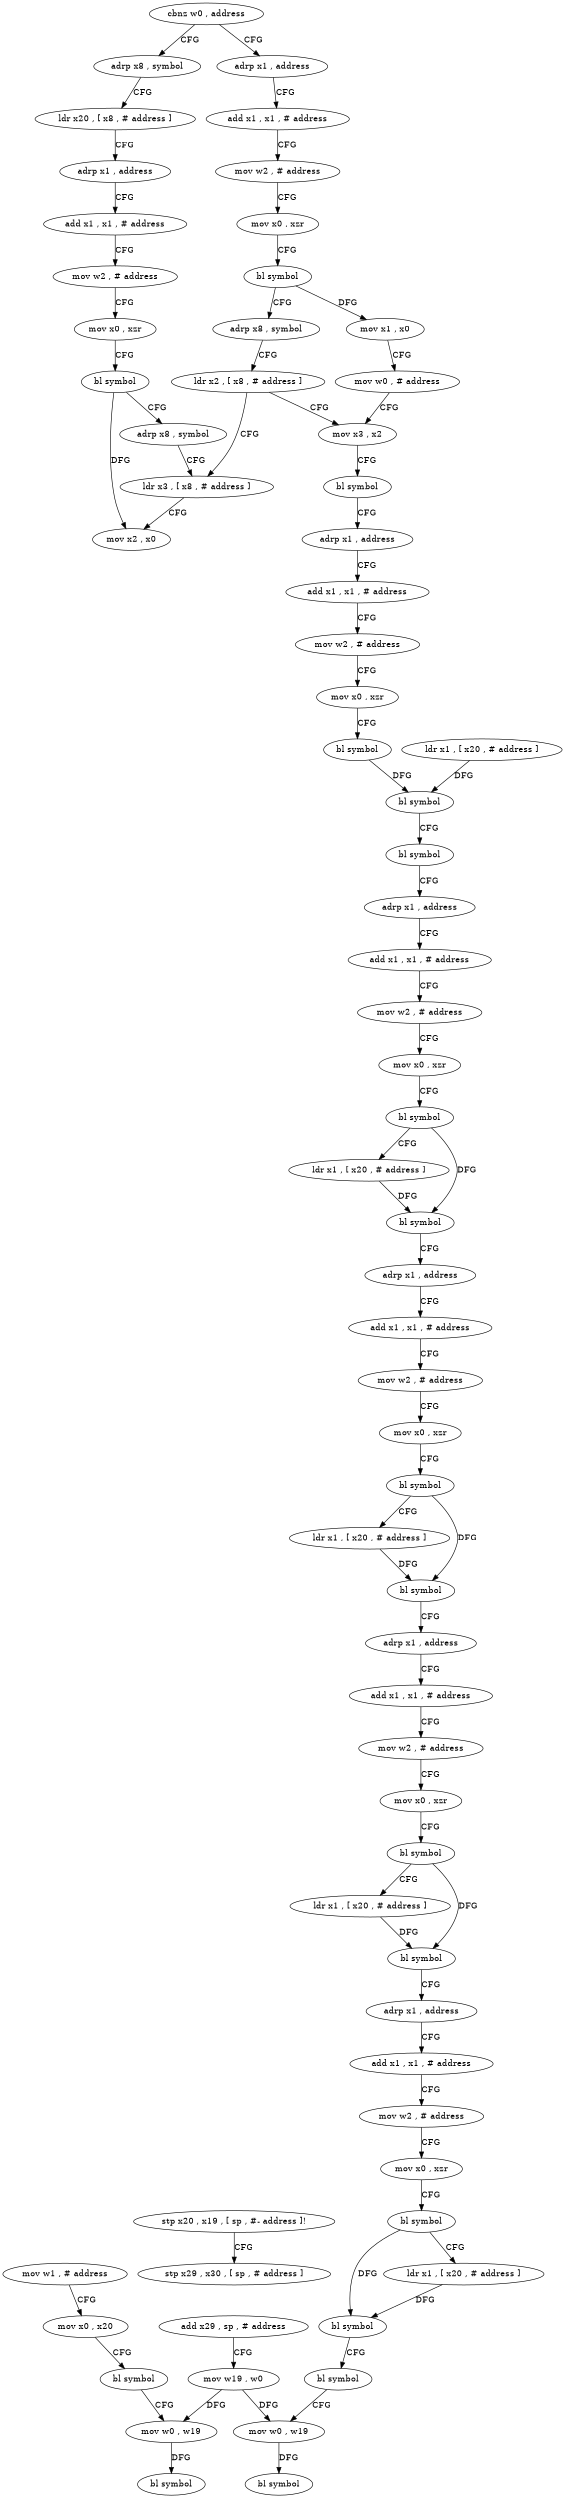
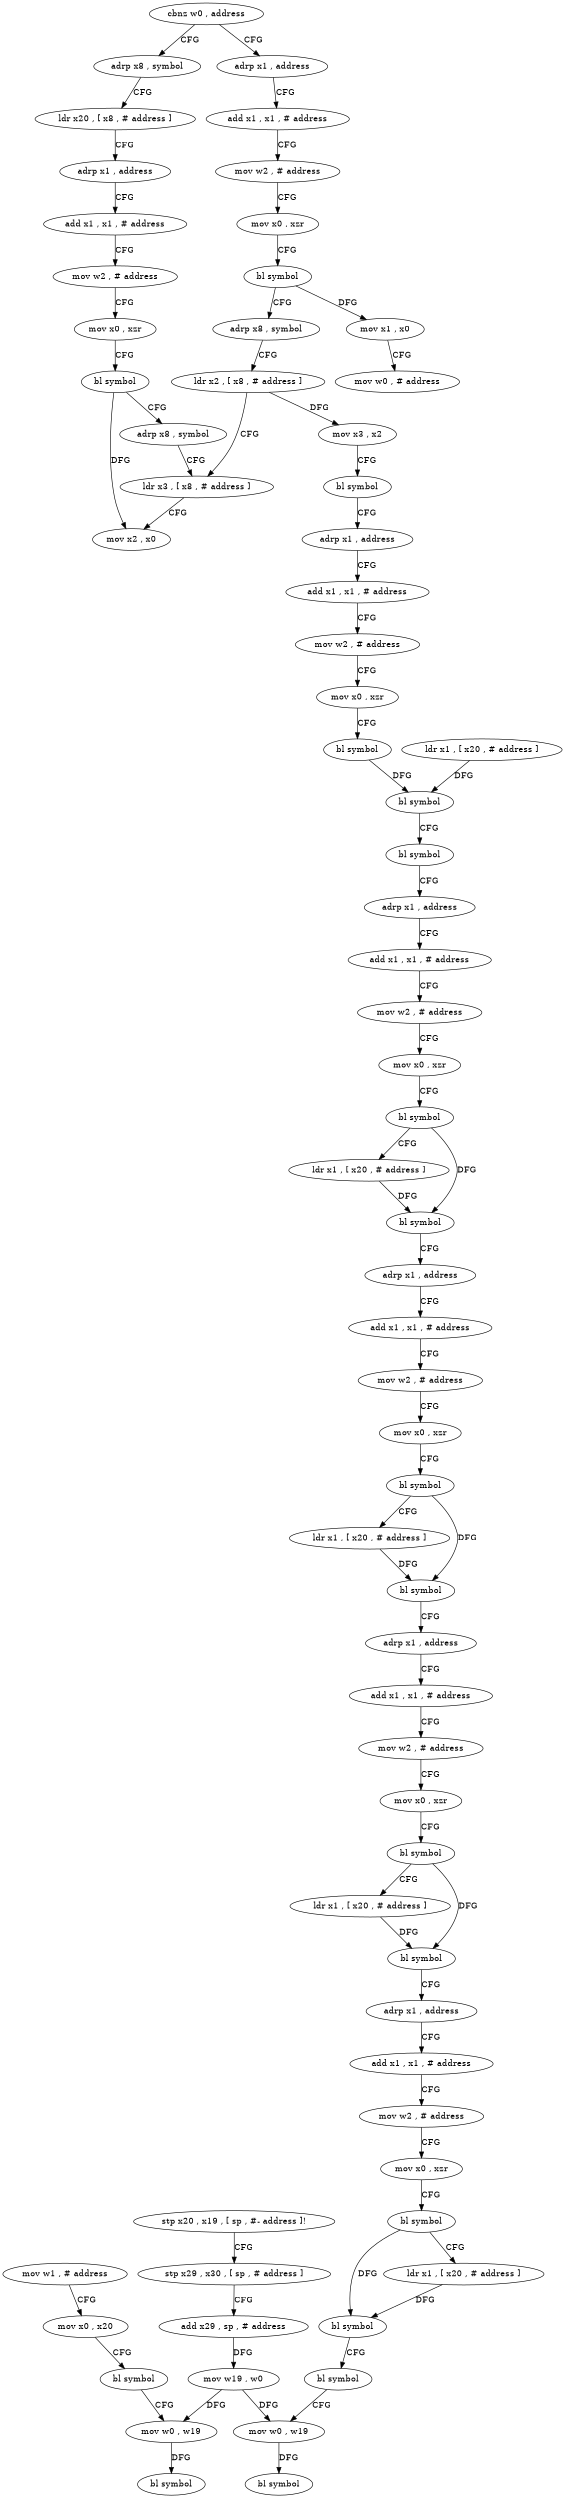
(379, 406) -> none
(320, 408) -> (320, 408)
none -> (234, 2297)
(243, 2353) -> (243, 2353)
